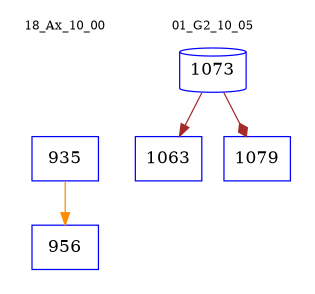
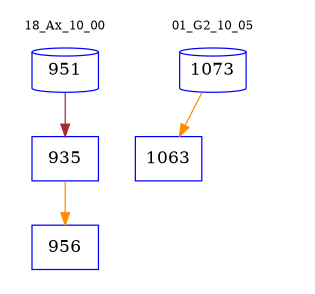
none -> (65, 70)
(194, 109) -> (194, 109)
(257, 159) -> none
